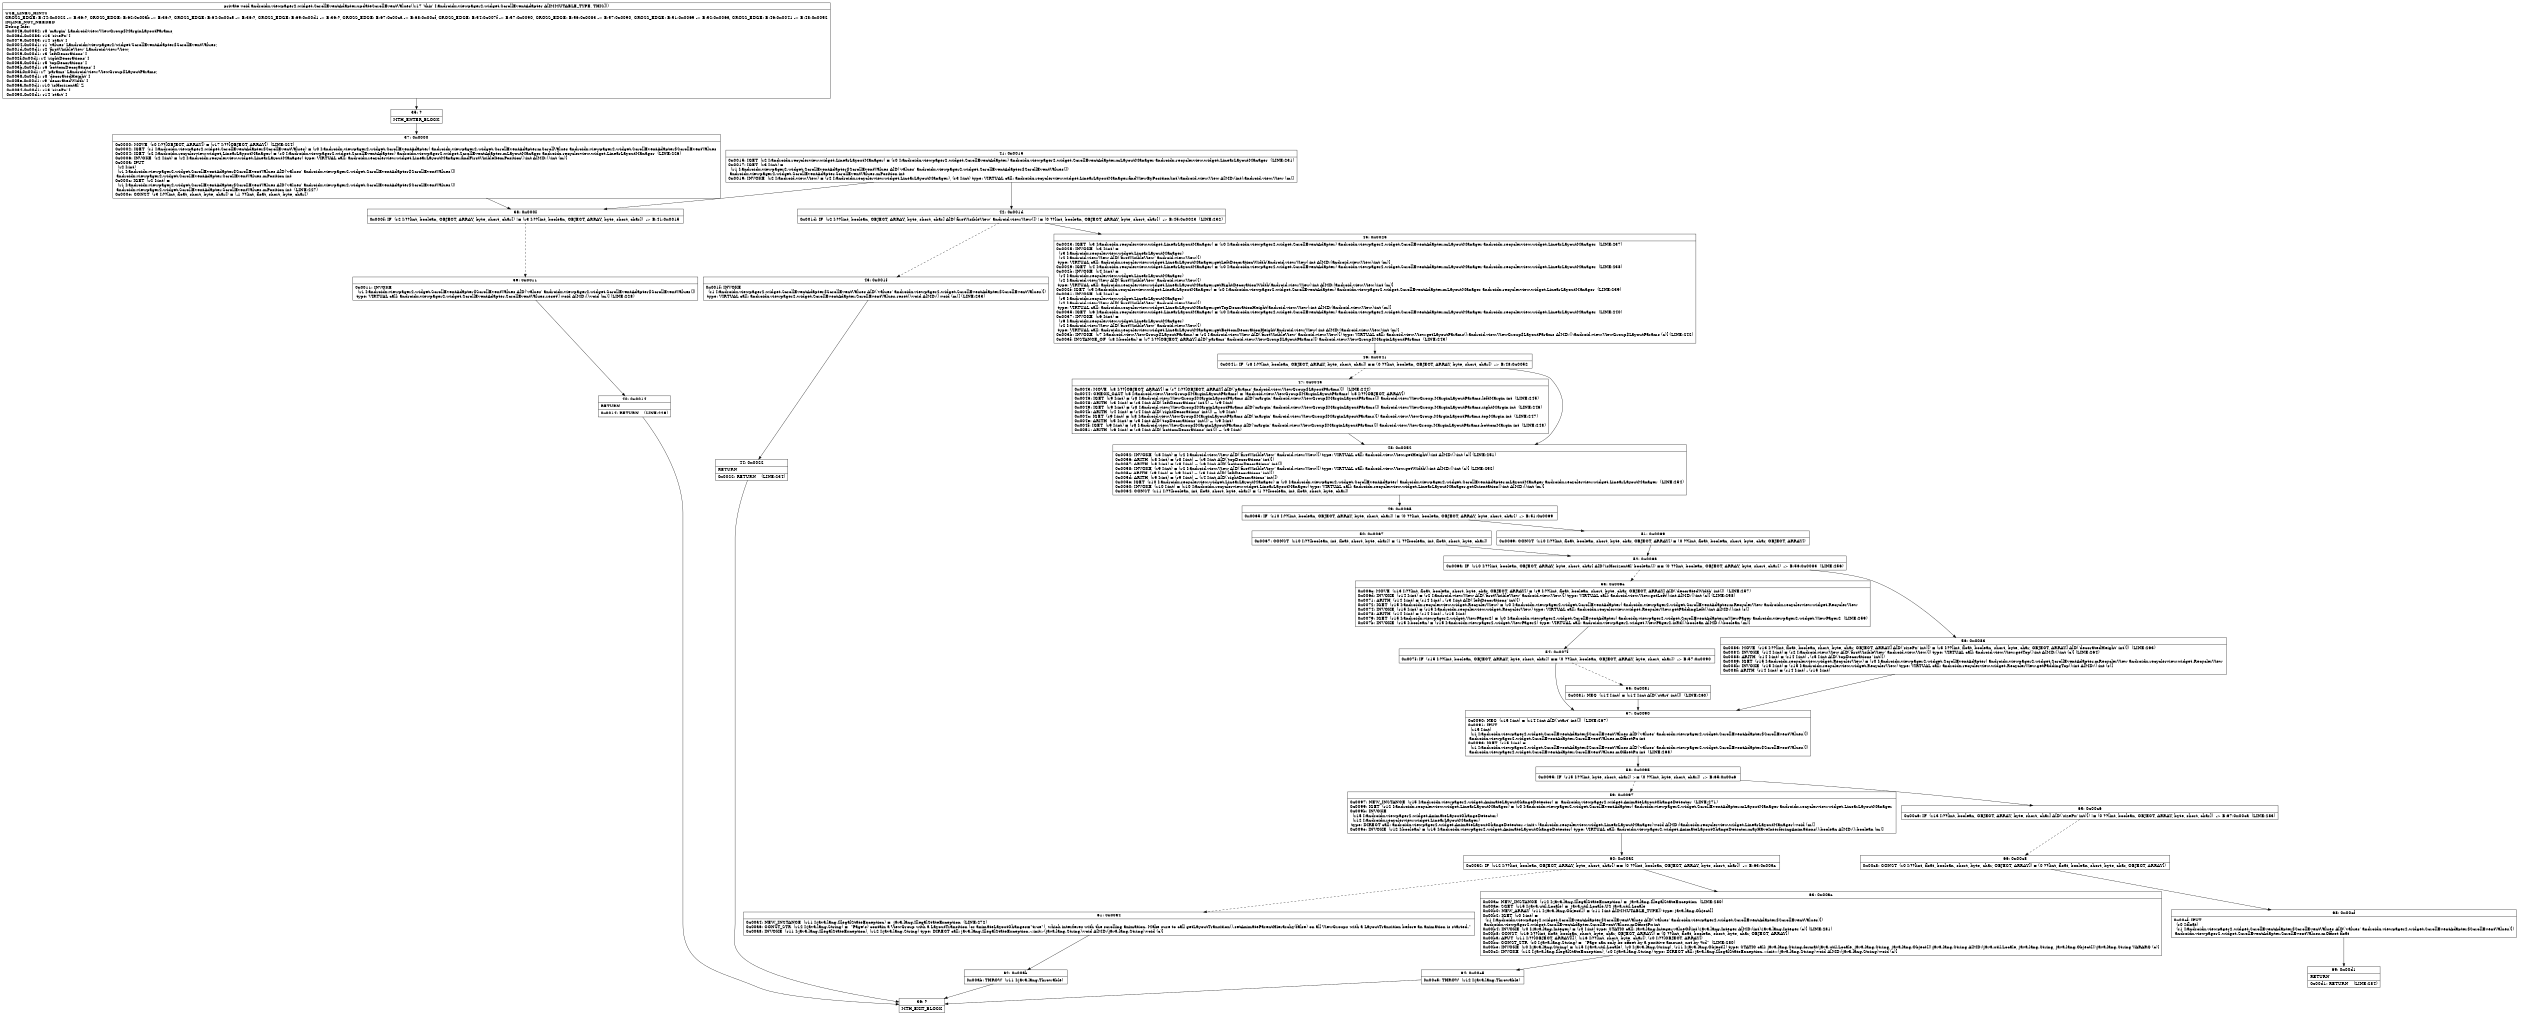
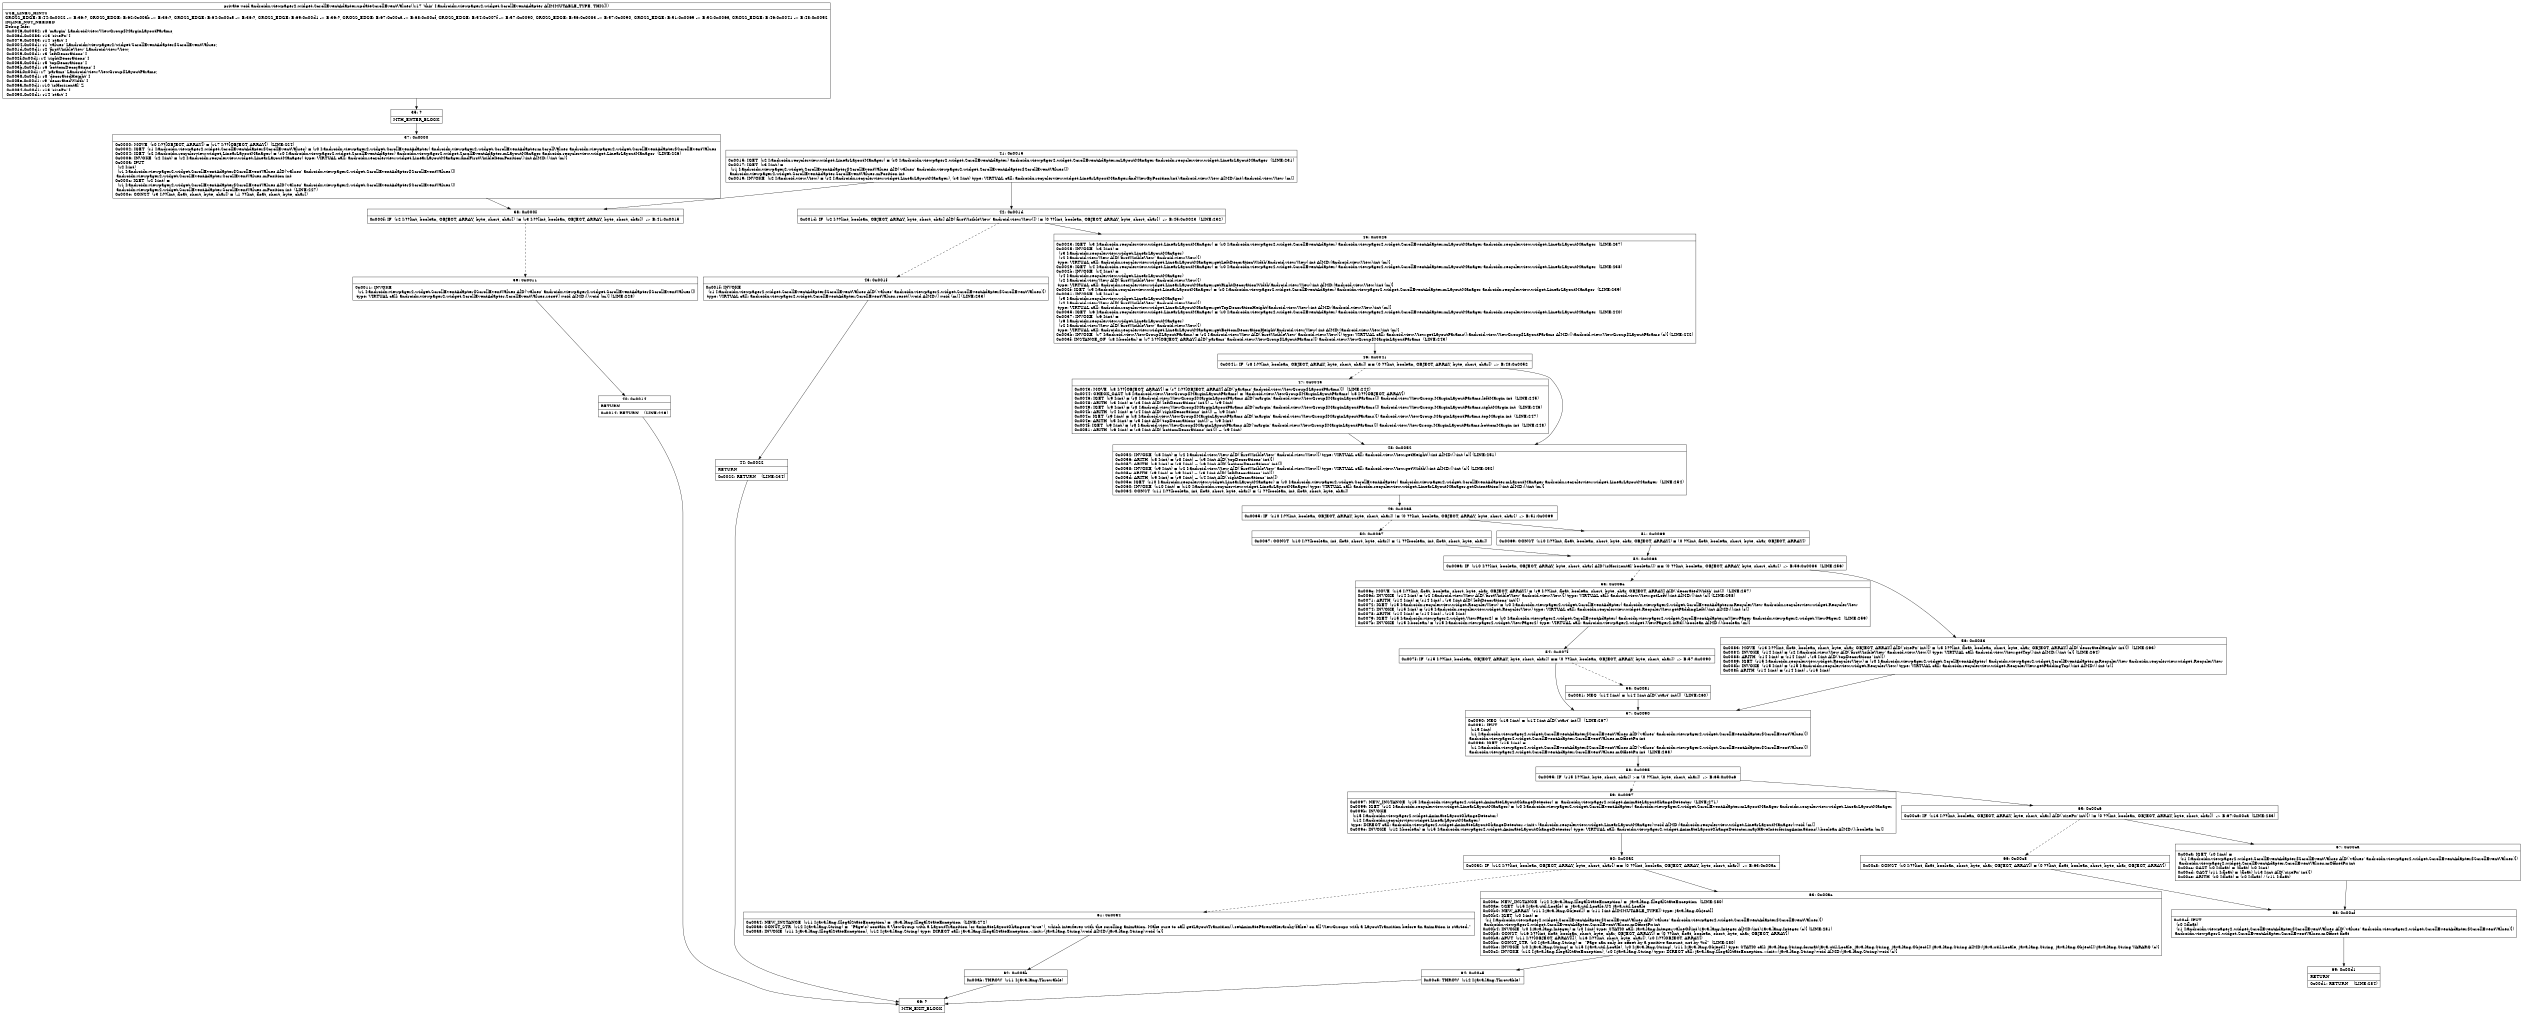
none -> (1387, 524)
none -> (2348, 862)
